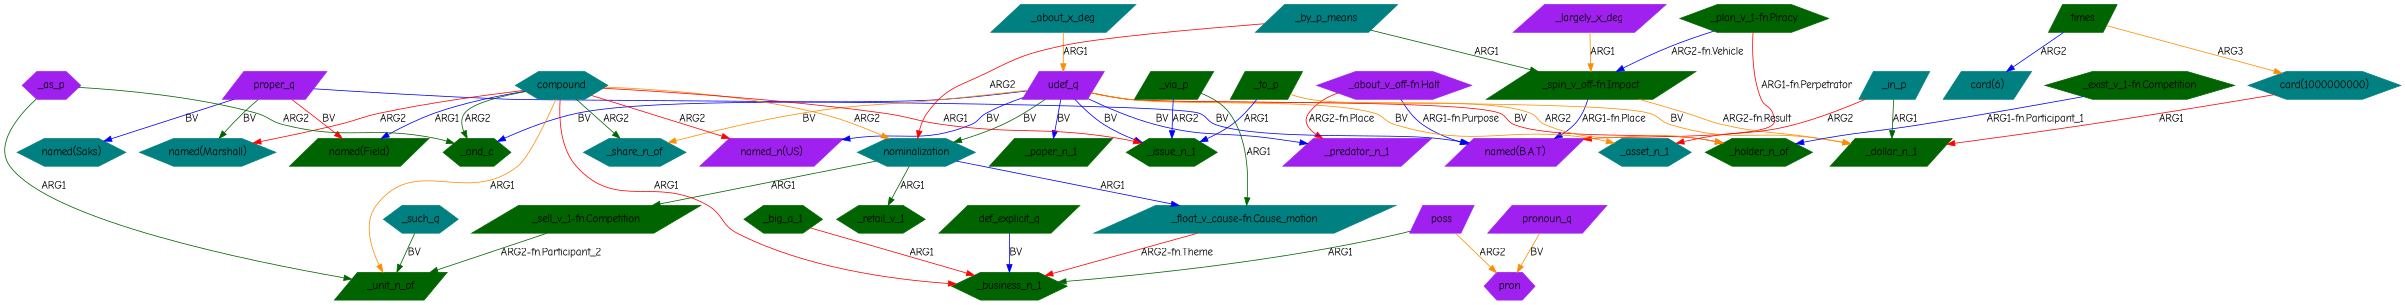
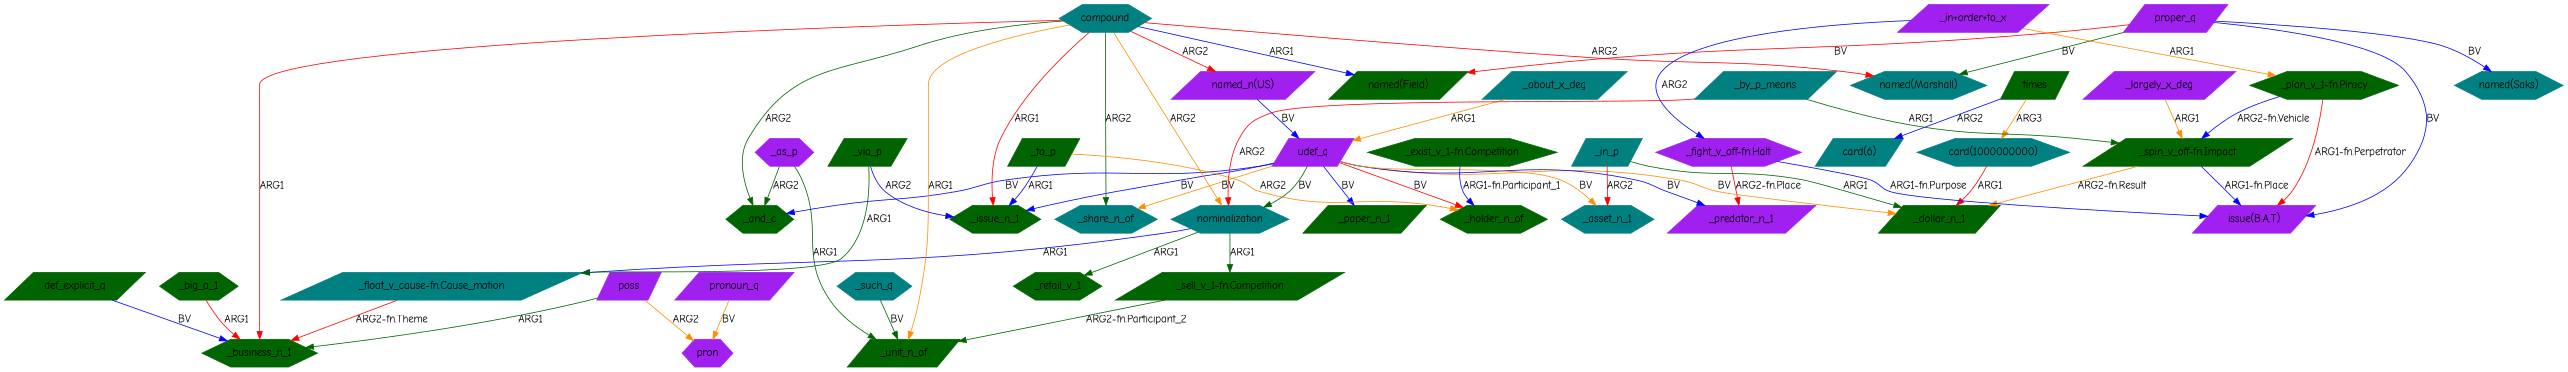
none -> (1973, 18)
(1394, 85) -> (1729, 152)
(941, 134) -> (1276, 117)
(1515, 152) -> (2254, 219)
